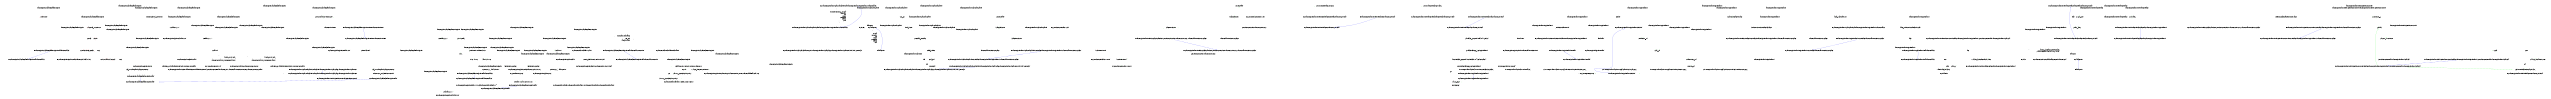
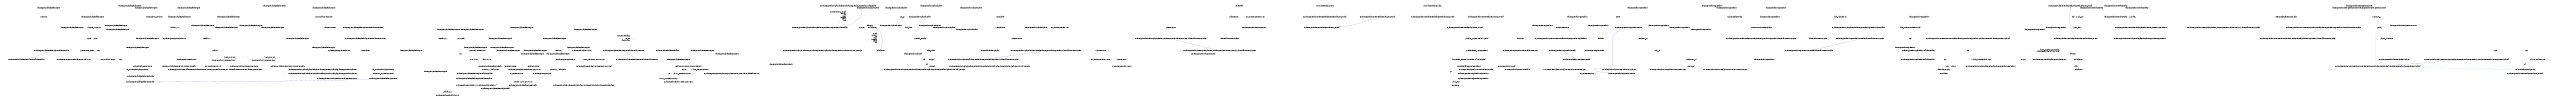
none -> (2076, 66)
